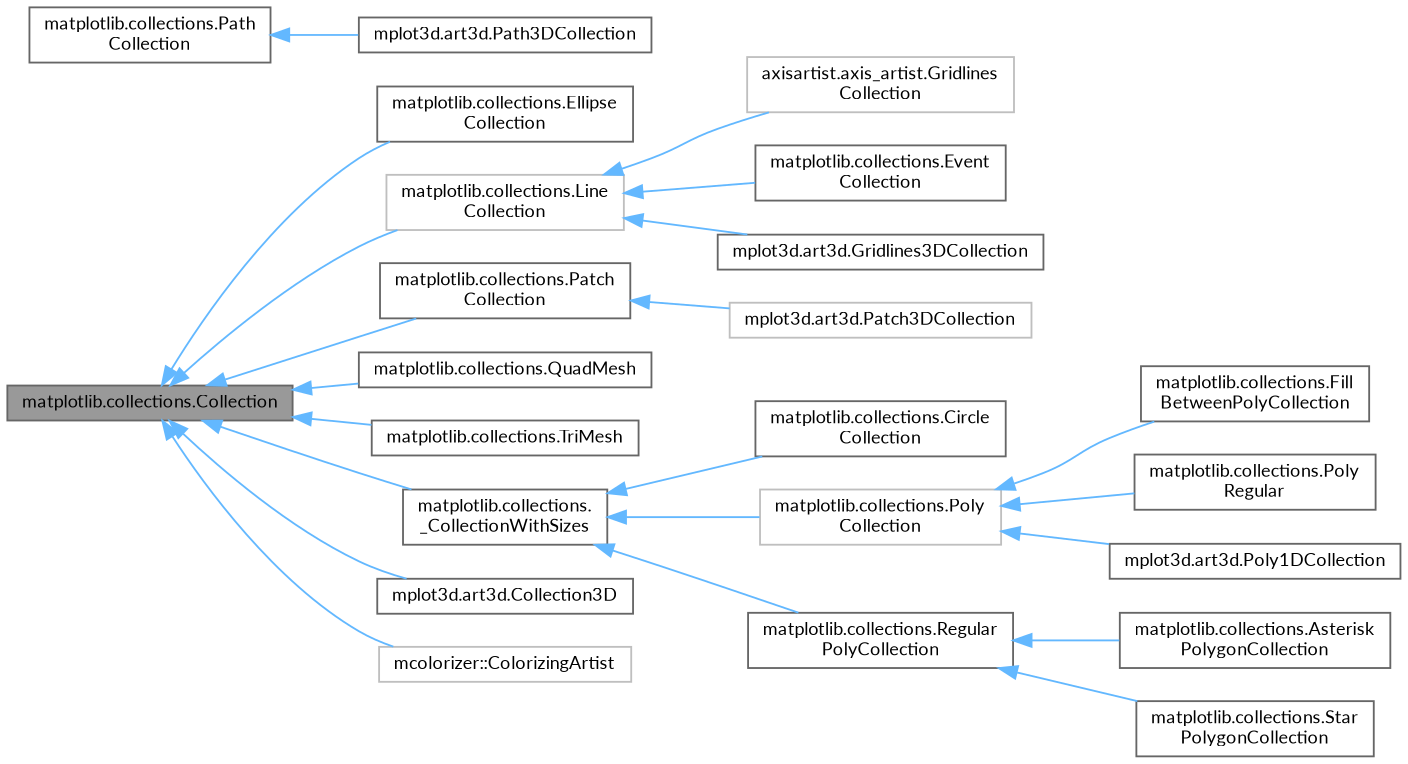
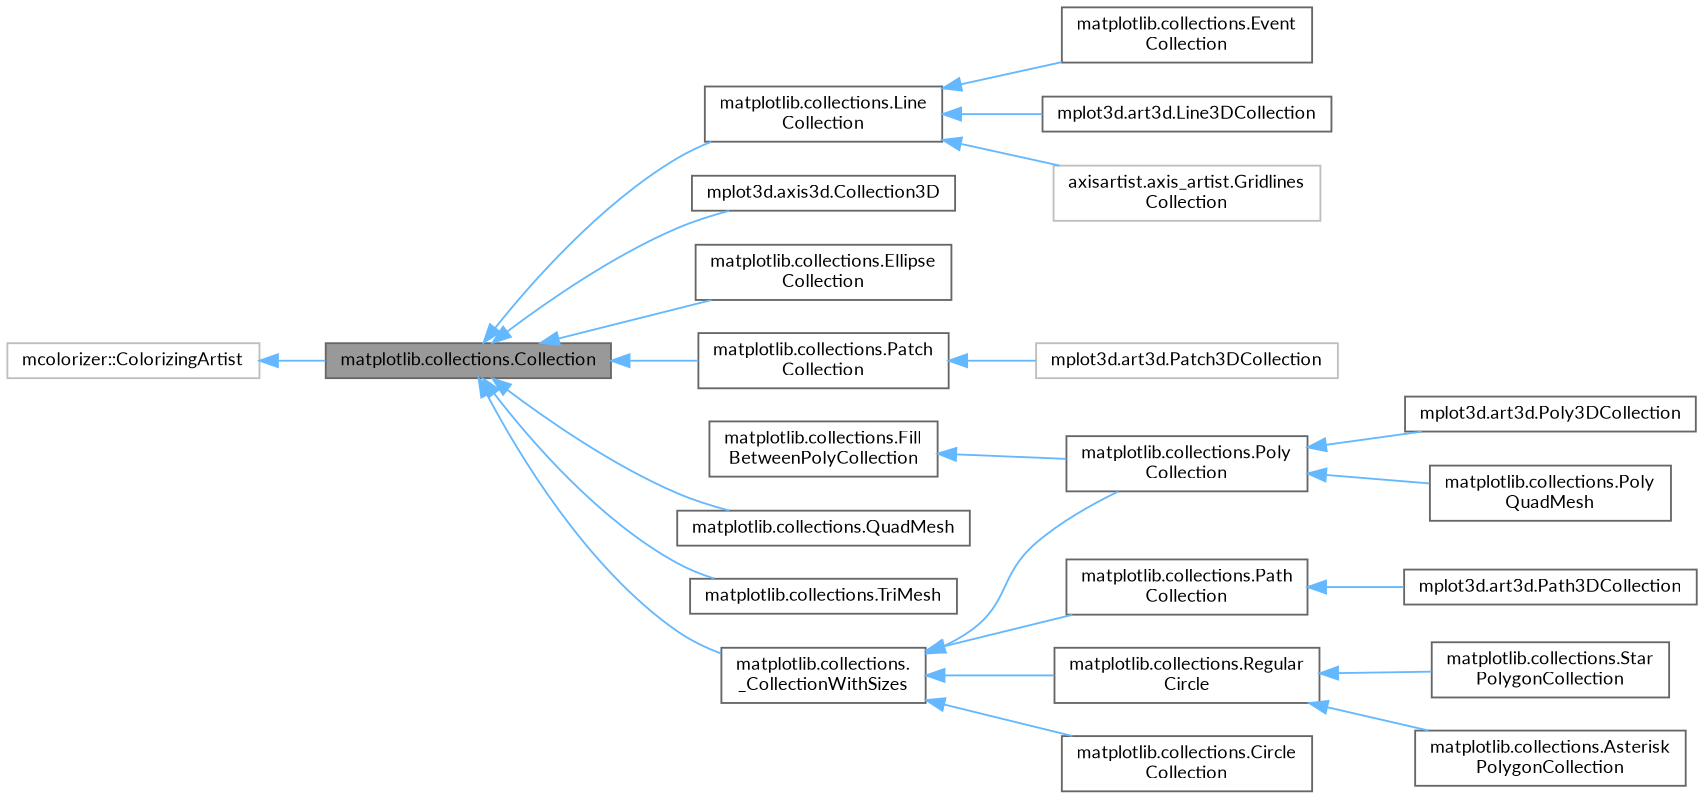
(505, 202) -> (824, 114)
(881, 252) -> (1187, 114)
(1084, 451) -> (1011, 457)
(1255, 482) -> (1550, 493)
(881, 517) -> (1187, 464)
(268, 558) -> (302, 361)
(1255, 561) -> (1550, 414)
(505, 596) -> (824, 193)
none -> (1008, 630)
(881, 640) -> (1187, 675)
